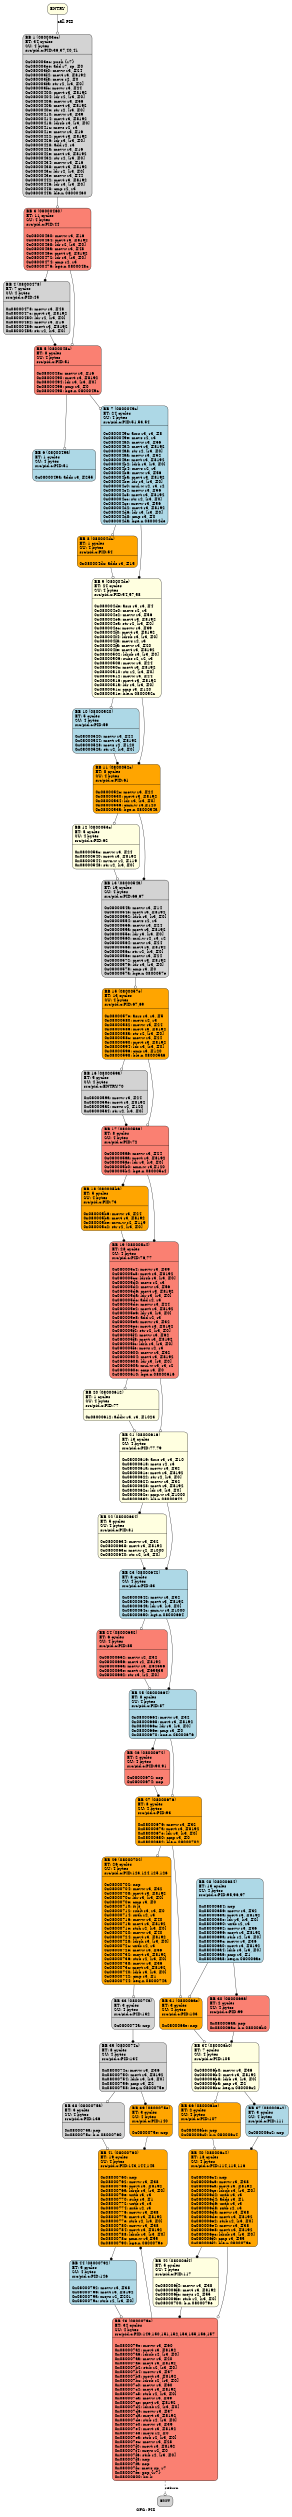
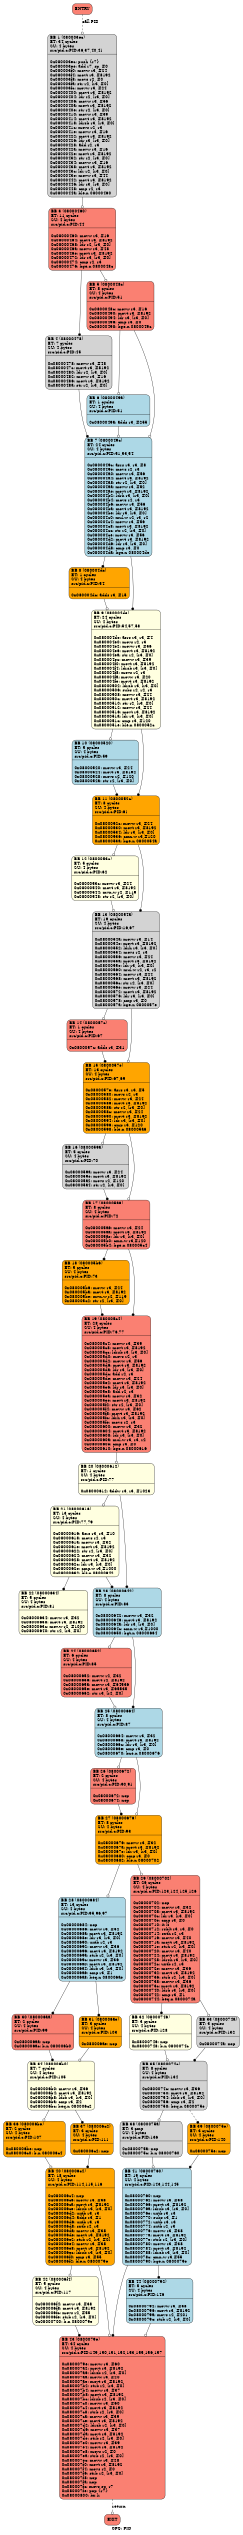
(57, 9) -> (82, 9)
(57, 23) -> (82, 23)
(52, 339) -> (81, 413)
none -> (118, 431)
(114, 529) -> (104, 561)
(124, 896) -> (115, 928)
none -> (97, 1036)
(104, 1087) -> (82, 1161)
(163, 1404) -> none
(142, 1563) -> (125, 1540)
(154, 1743) -> (120, 1762)
(136, 1921) -> (165, 1939)
(178, 1921) -> (114, 1880)
(199, 1979) -> (97, 1998)
none -> (160, 2032)
(143, 2097) -> (193, 2116)
(78, 2110) -> (134, 2129)
(267, 2121) -> (92, 2139)
(133, 2198) -> (157, 2217)
(200, 2251) -> (71, 2270)
(146, 2284) -> (118, 2299)
(165, 2501) -> (112, 2520)
